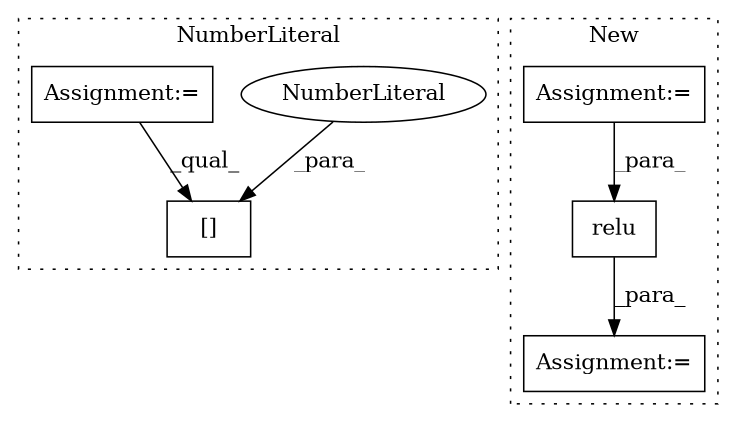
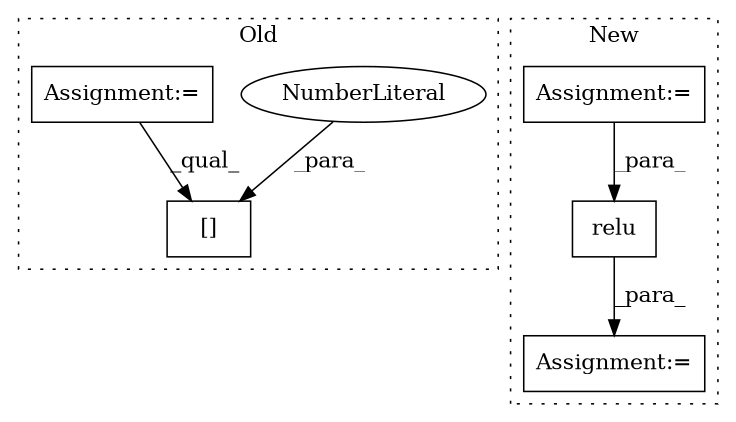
(258, 36) -> (258, 36)
